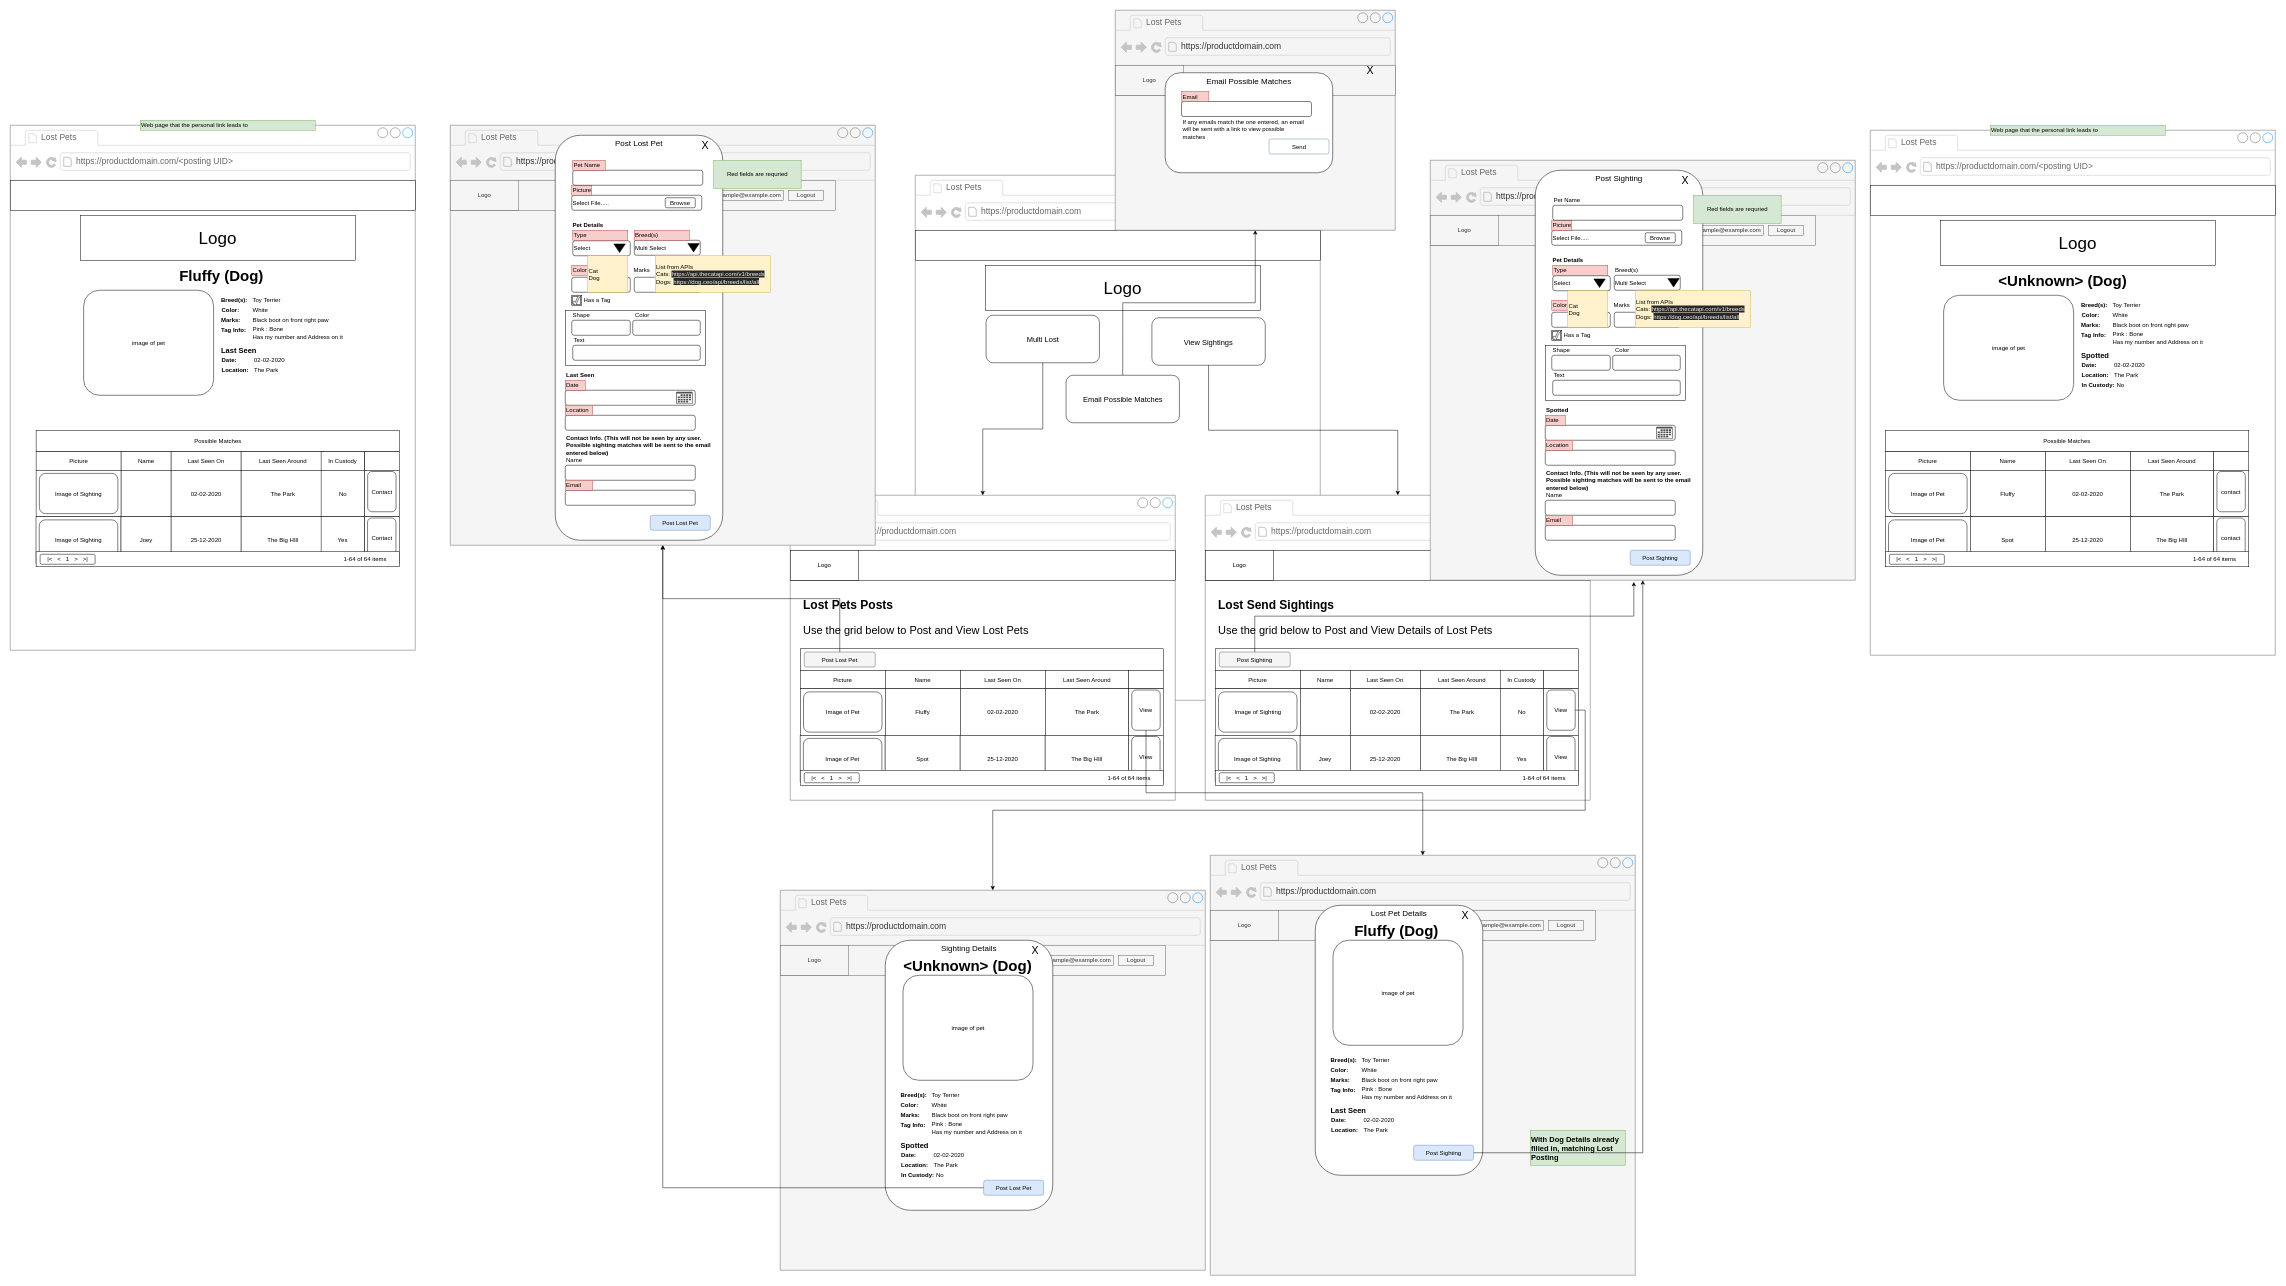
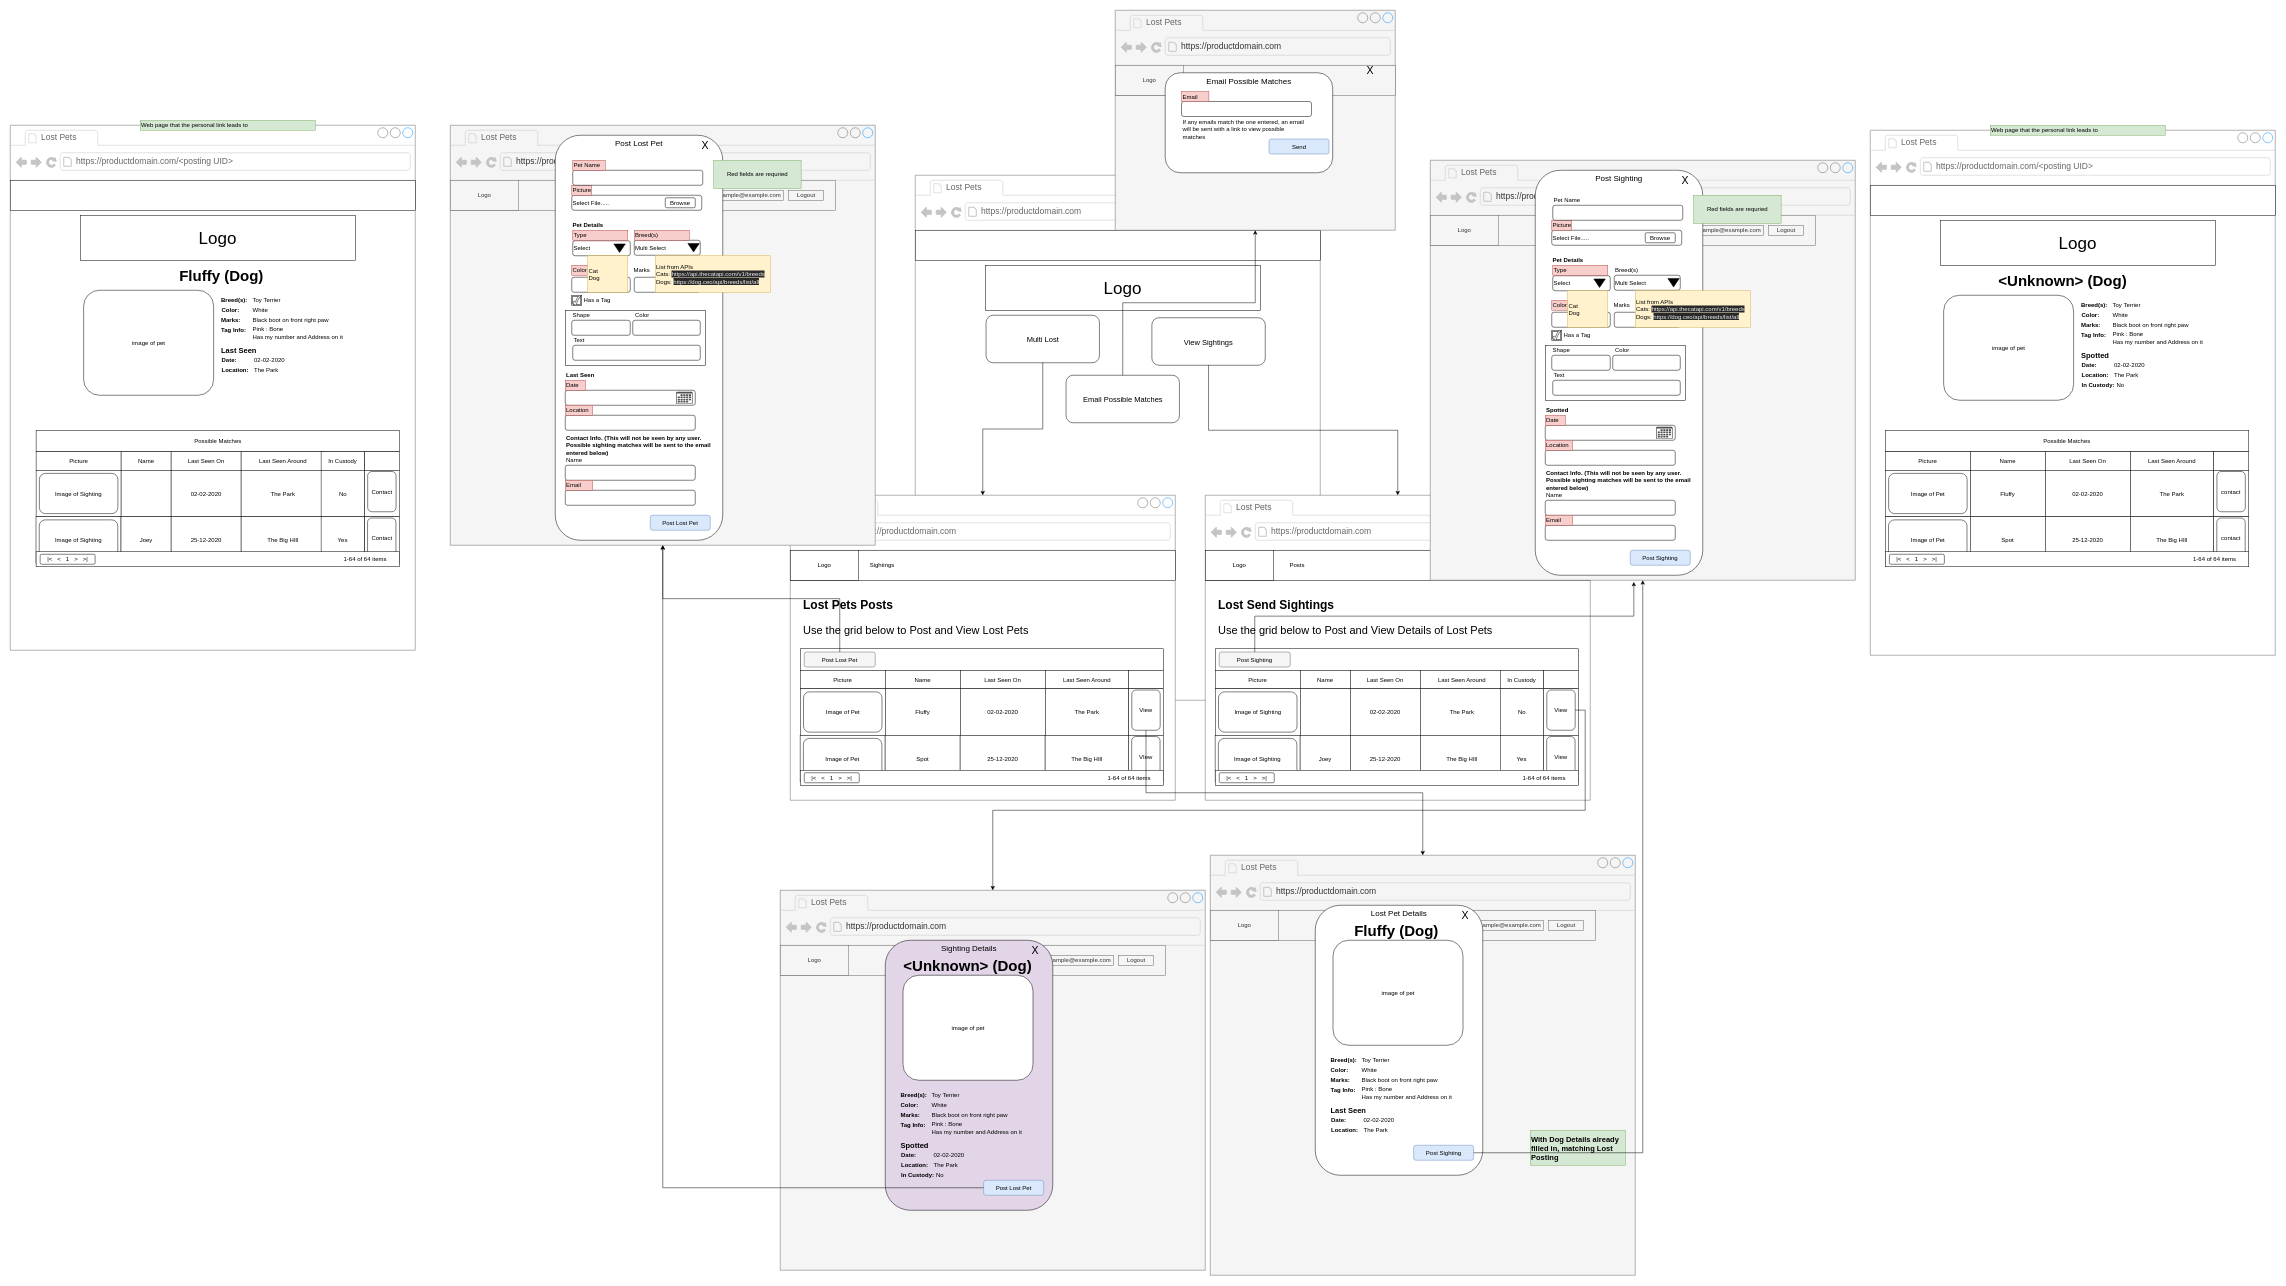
(1299, 147) -> (1299, 147)
none -> (882, 565)
none -> (1297, 565)
(969, 949) -> (969, 949)
